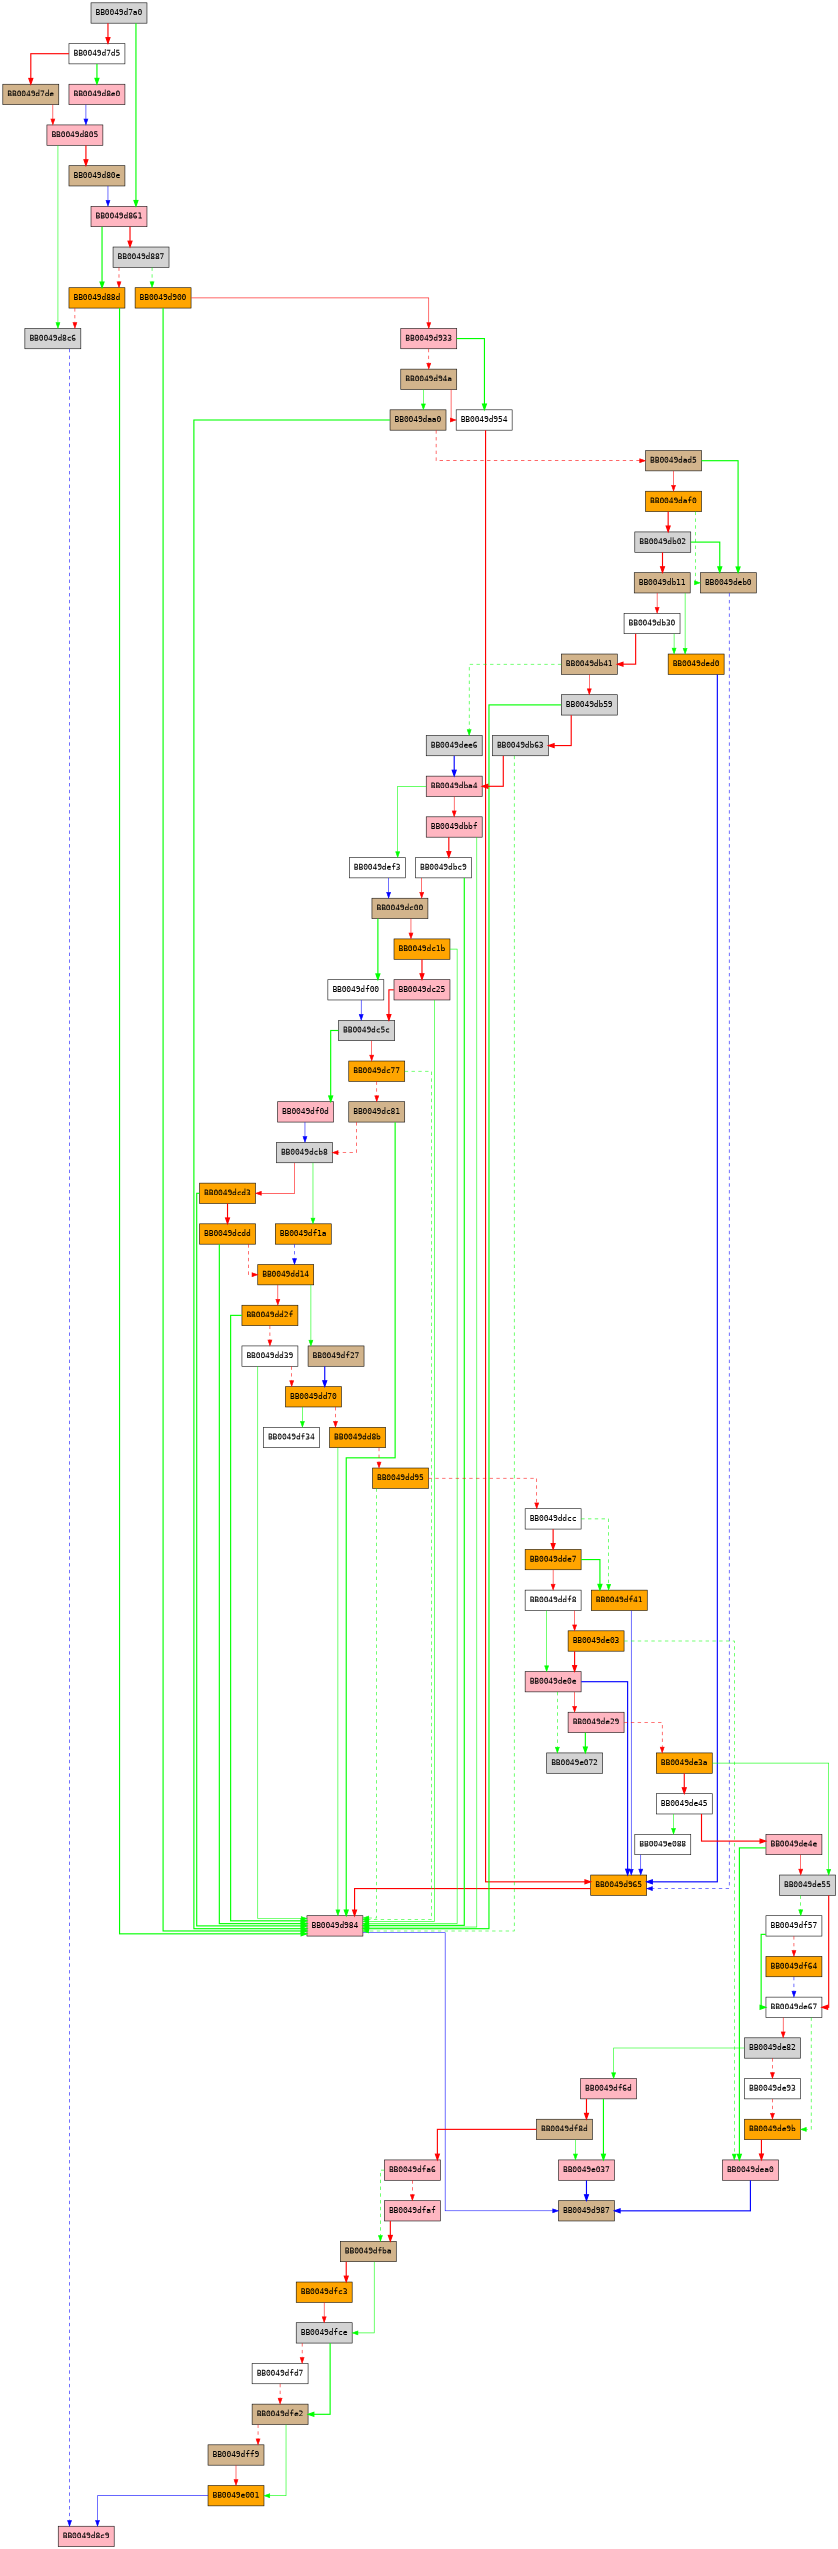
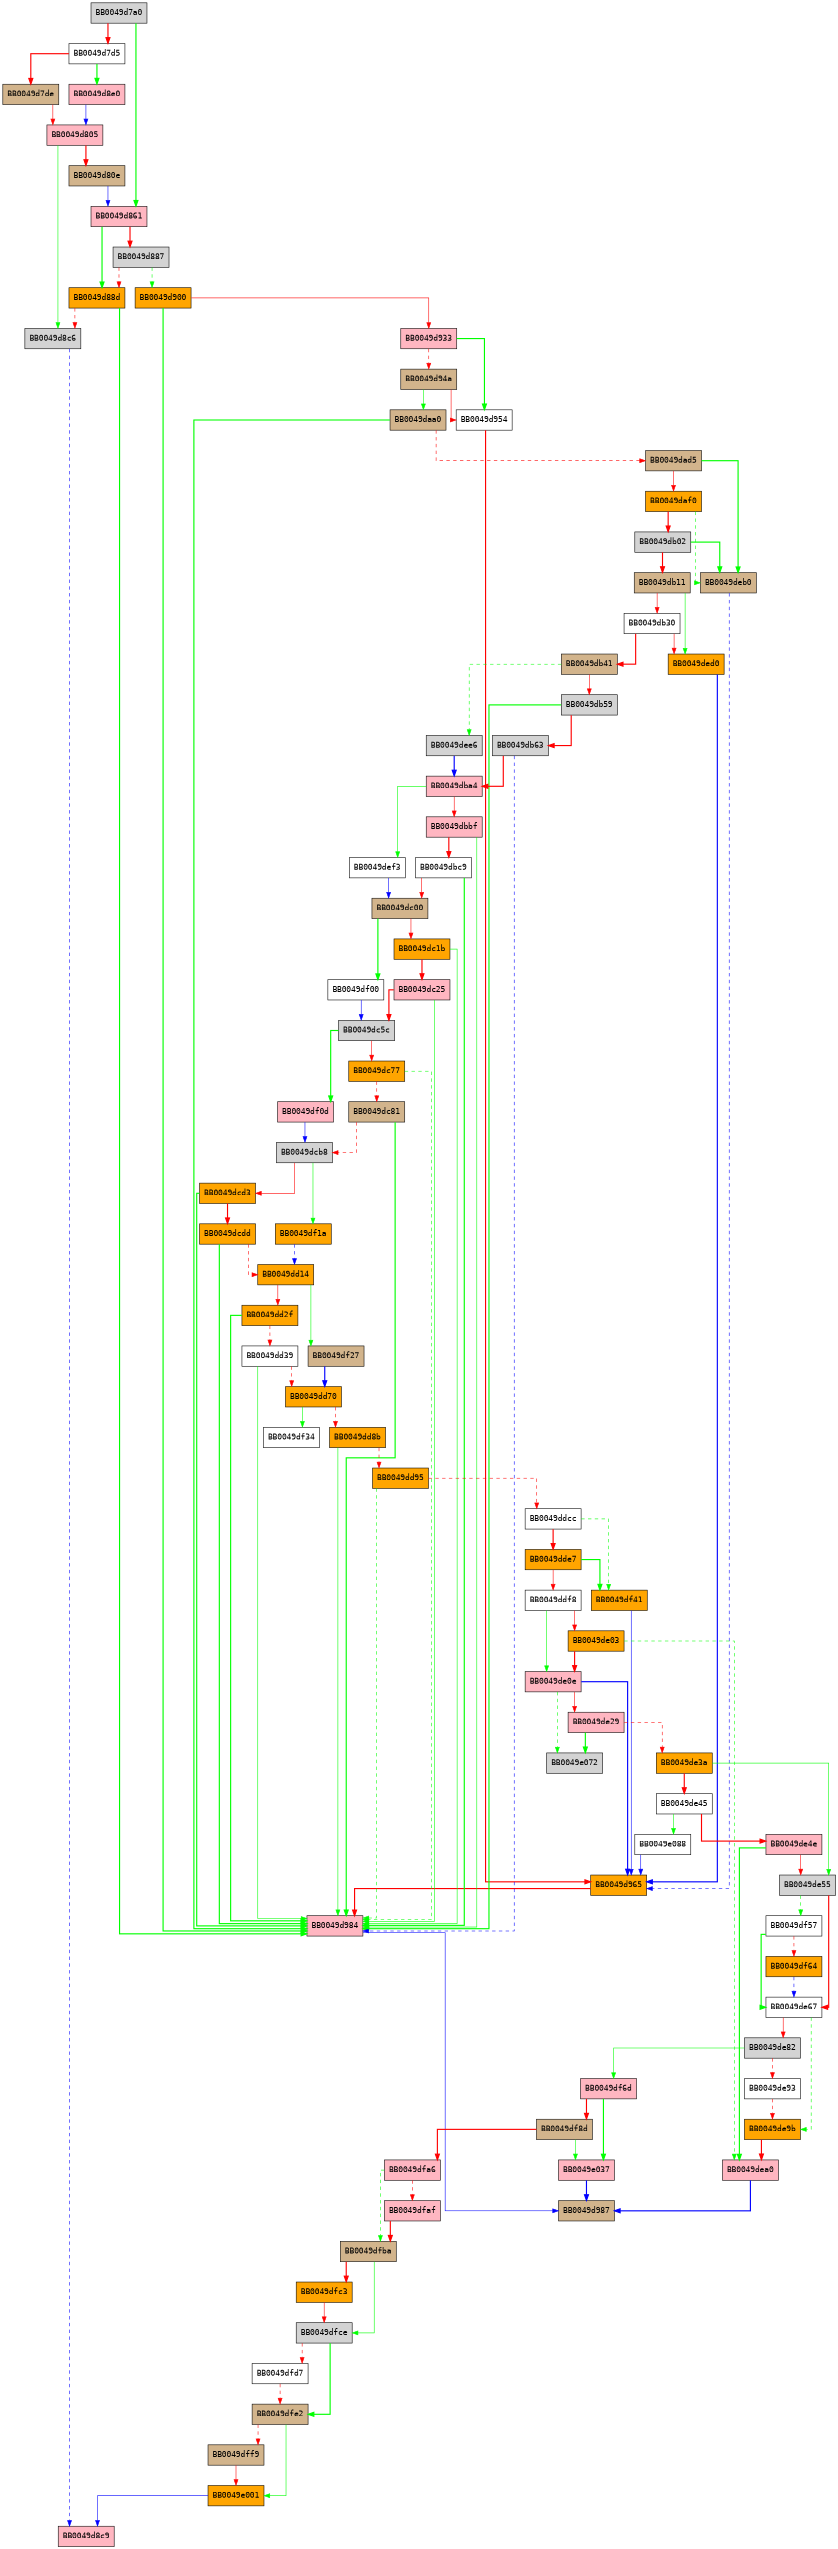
(674, 641) -> (674, 641)
(514, 1416) -> (514, 1416)
